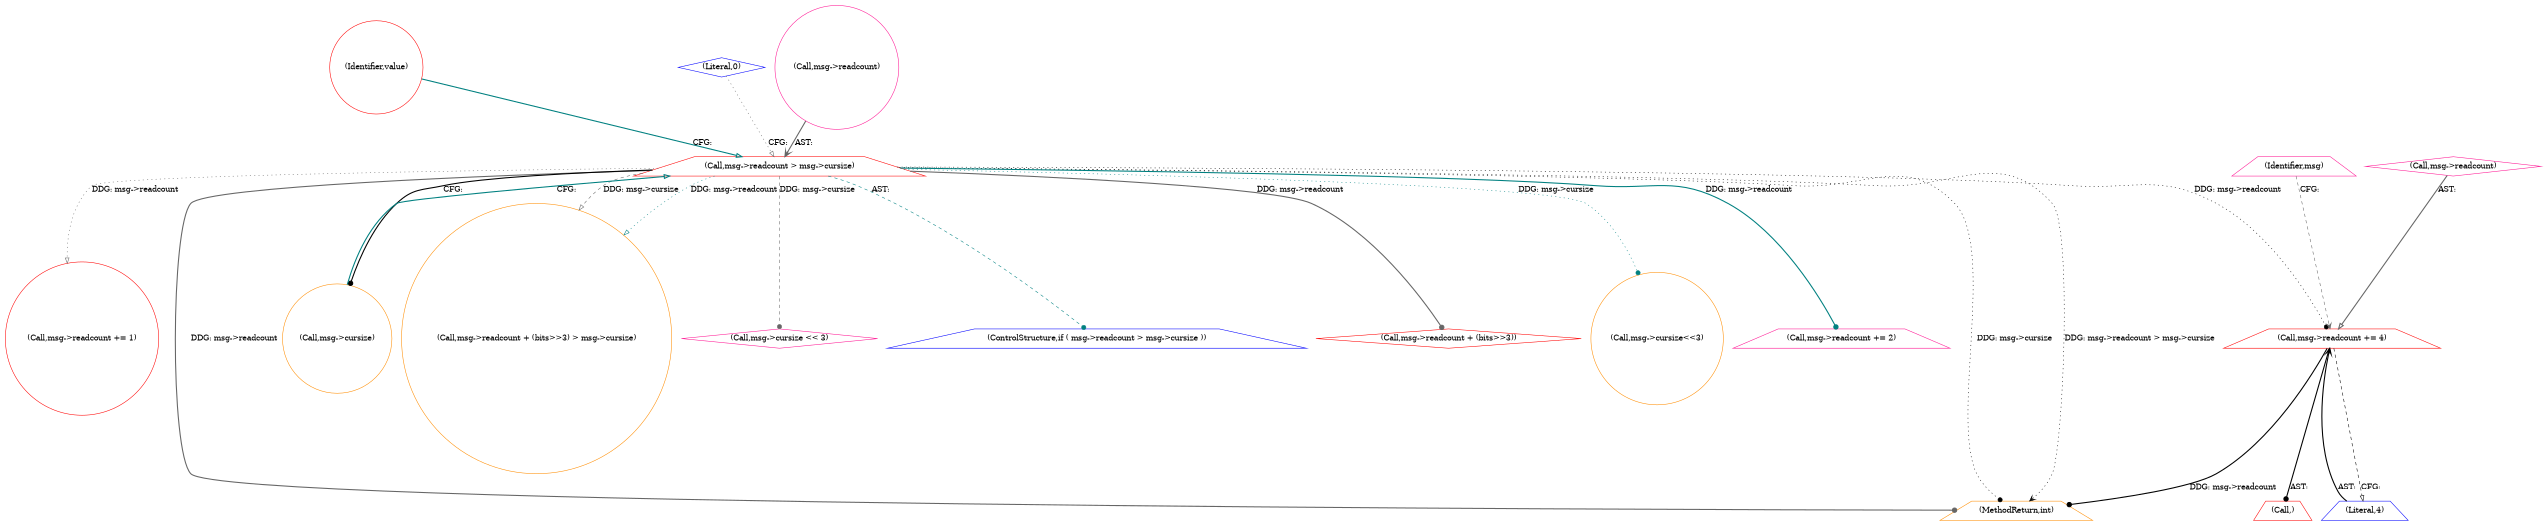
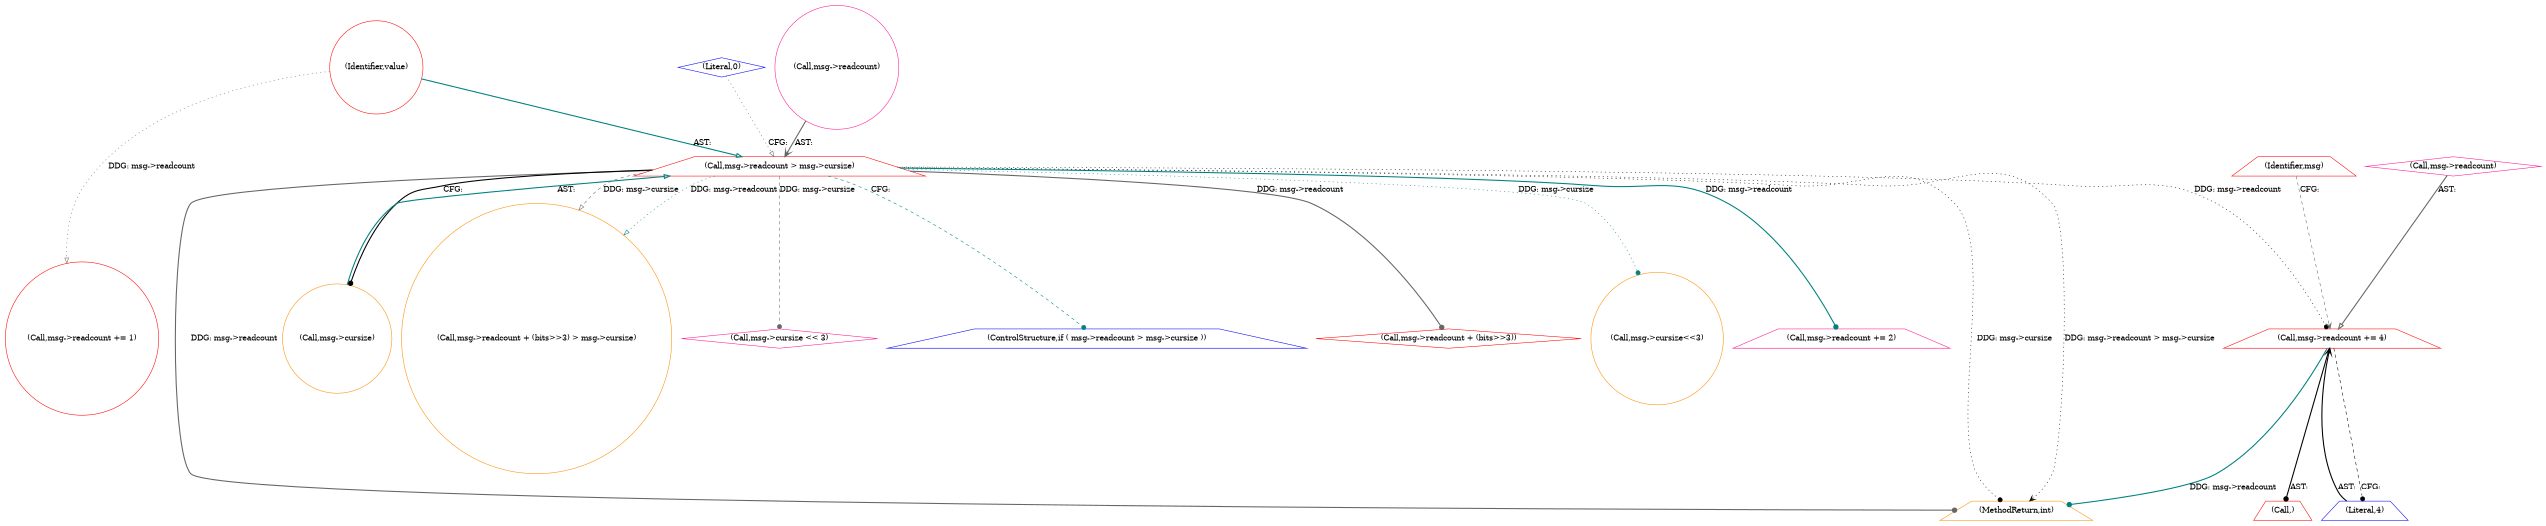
(704, 143) -> (704, 143)
(2294, 166) -> (2294, 166)
(336, 174) -> (161, 120)
(568, 190) -> (568, 190)
(882, 190) -> (882, 190)
(2348, 422) -> (2348, 422)
(2225, 468) -> (2225, 468)
